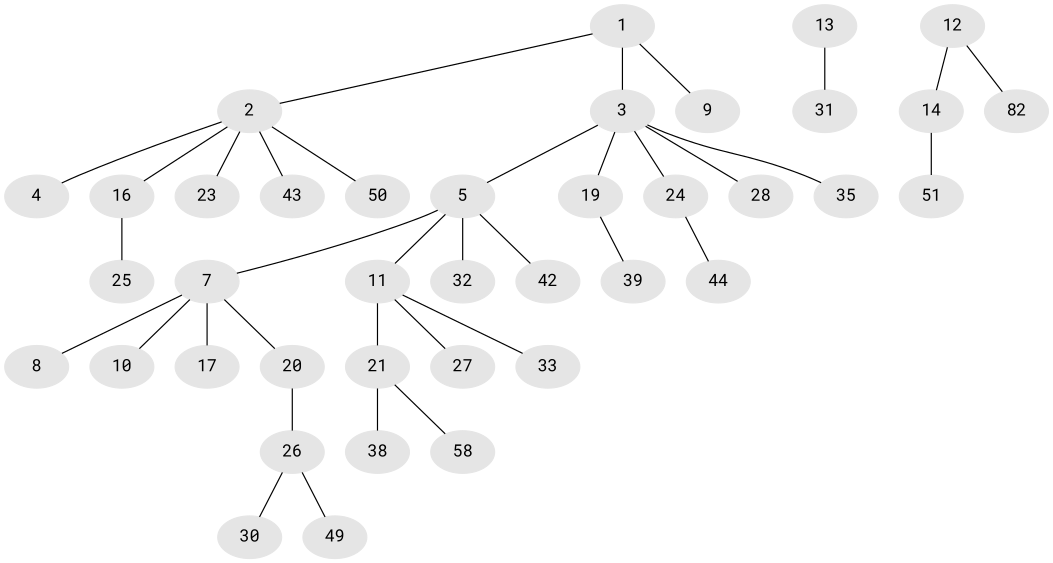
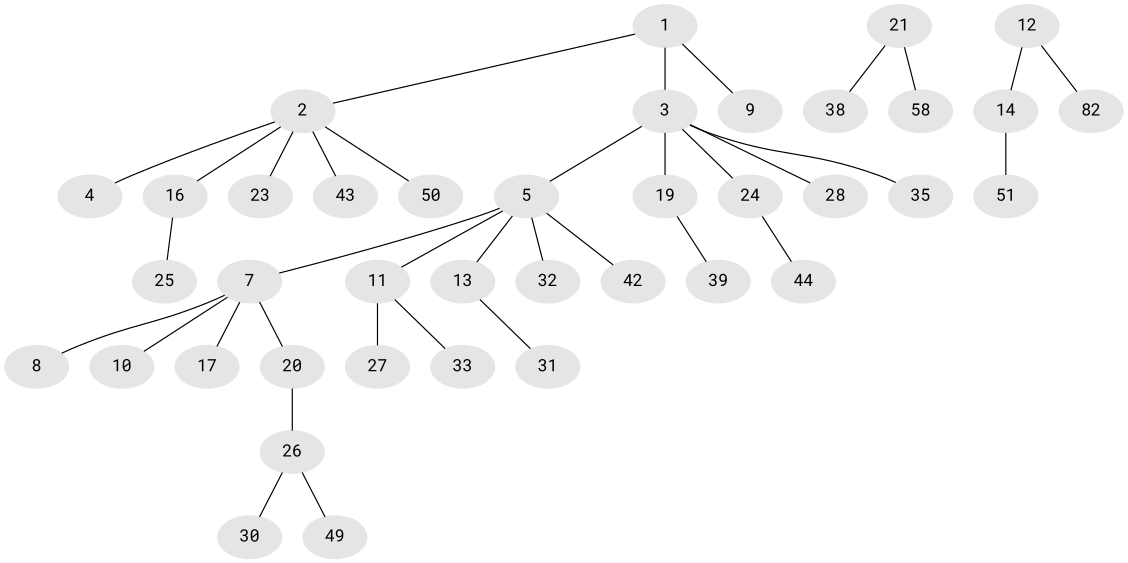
none -> (495, 239)
(377, 324) -> none
